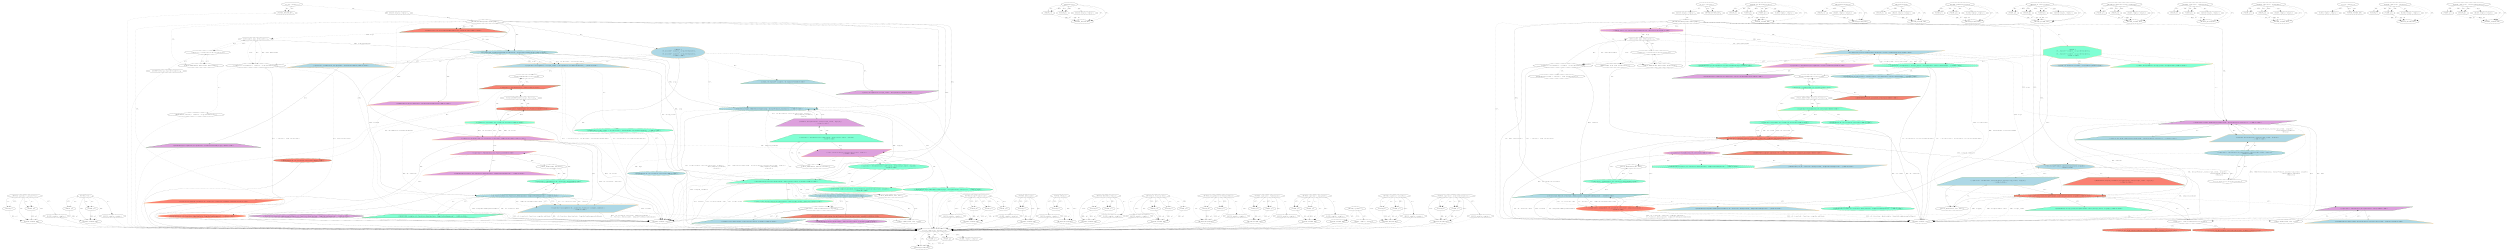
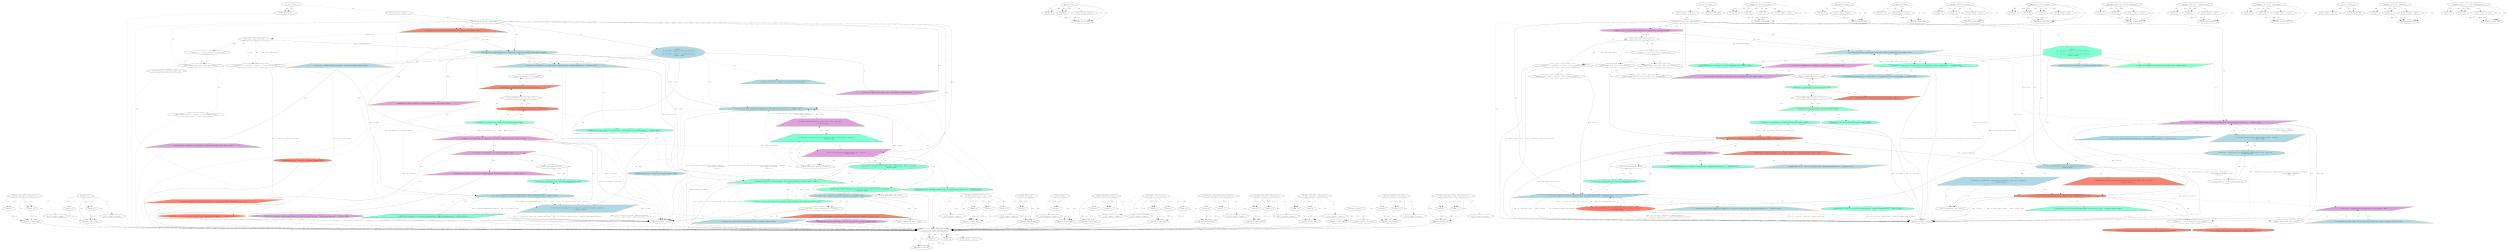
none -> (1644, 76)
